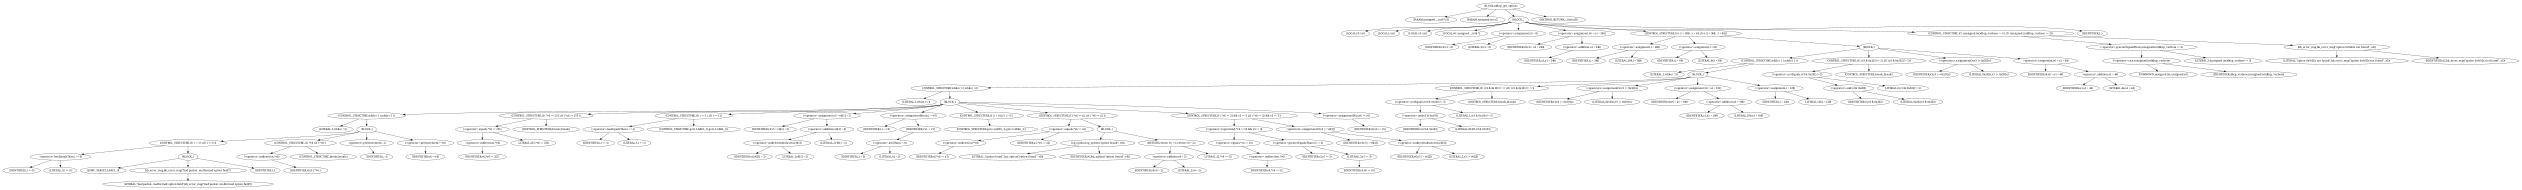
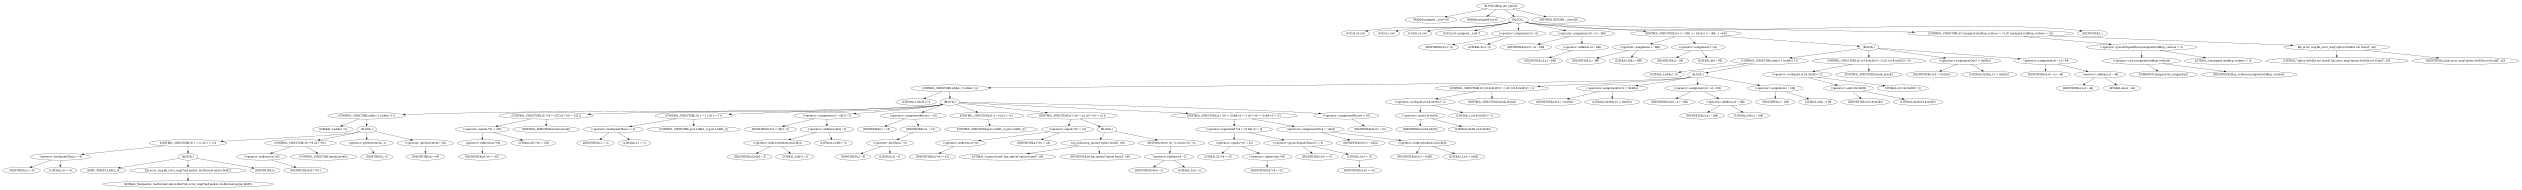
(1194, 150) -> (1227, 149)
